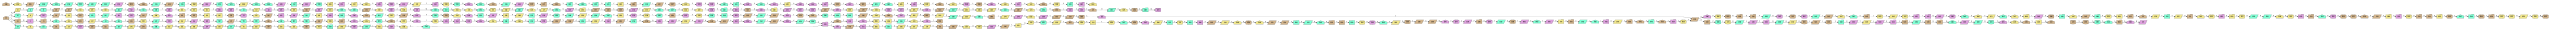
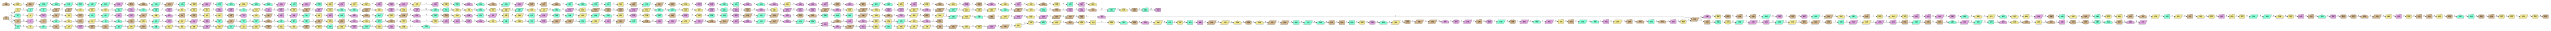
none -> (2062, 22)
